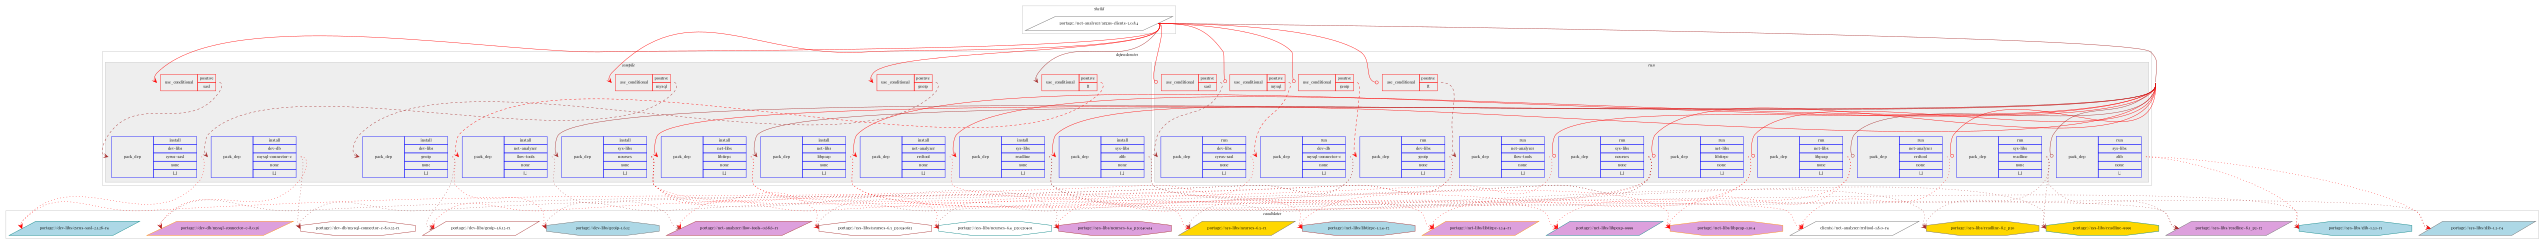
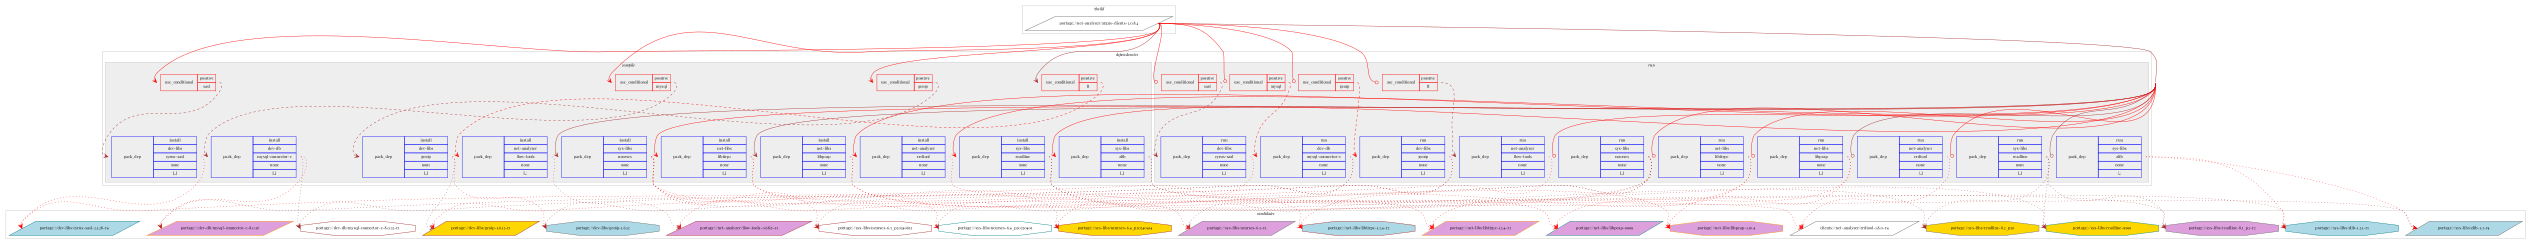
(481, 228) -> (481, 228)
(1115, 228) -> (1115, 228)
(1237, 228) -> (1237, 228)
(2229, 228) -> (2222, 228)
